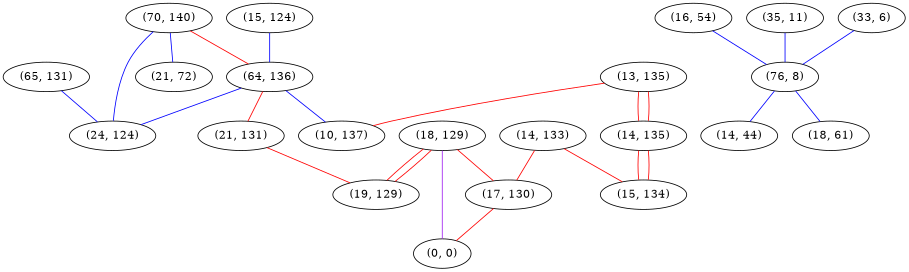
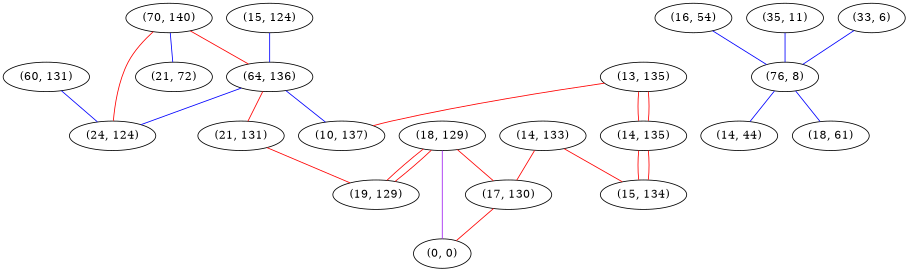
(124, 72) -> (124, 72)
(46, 77) -> (46, 77)
